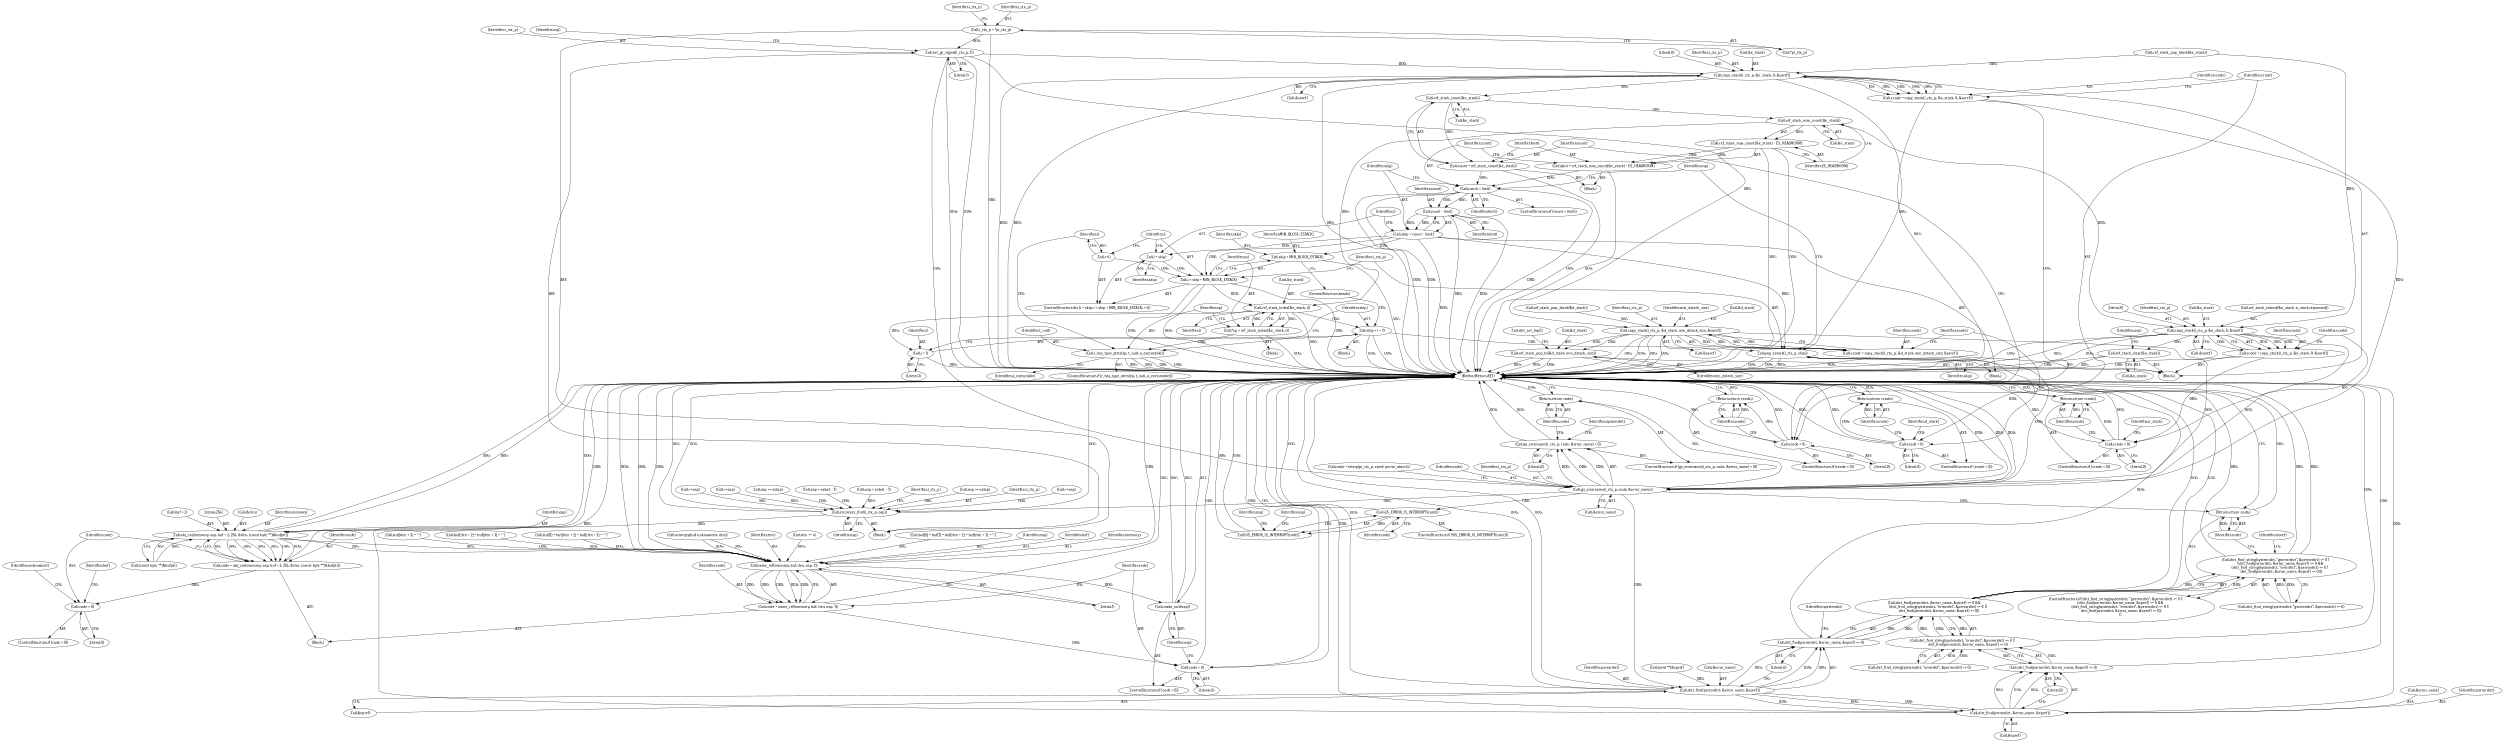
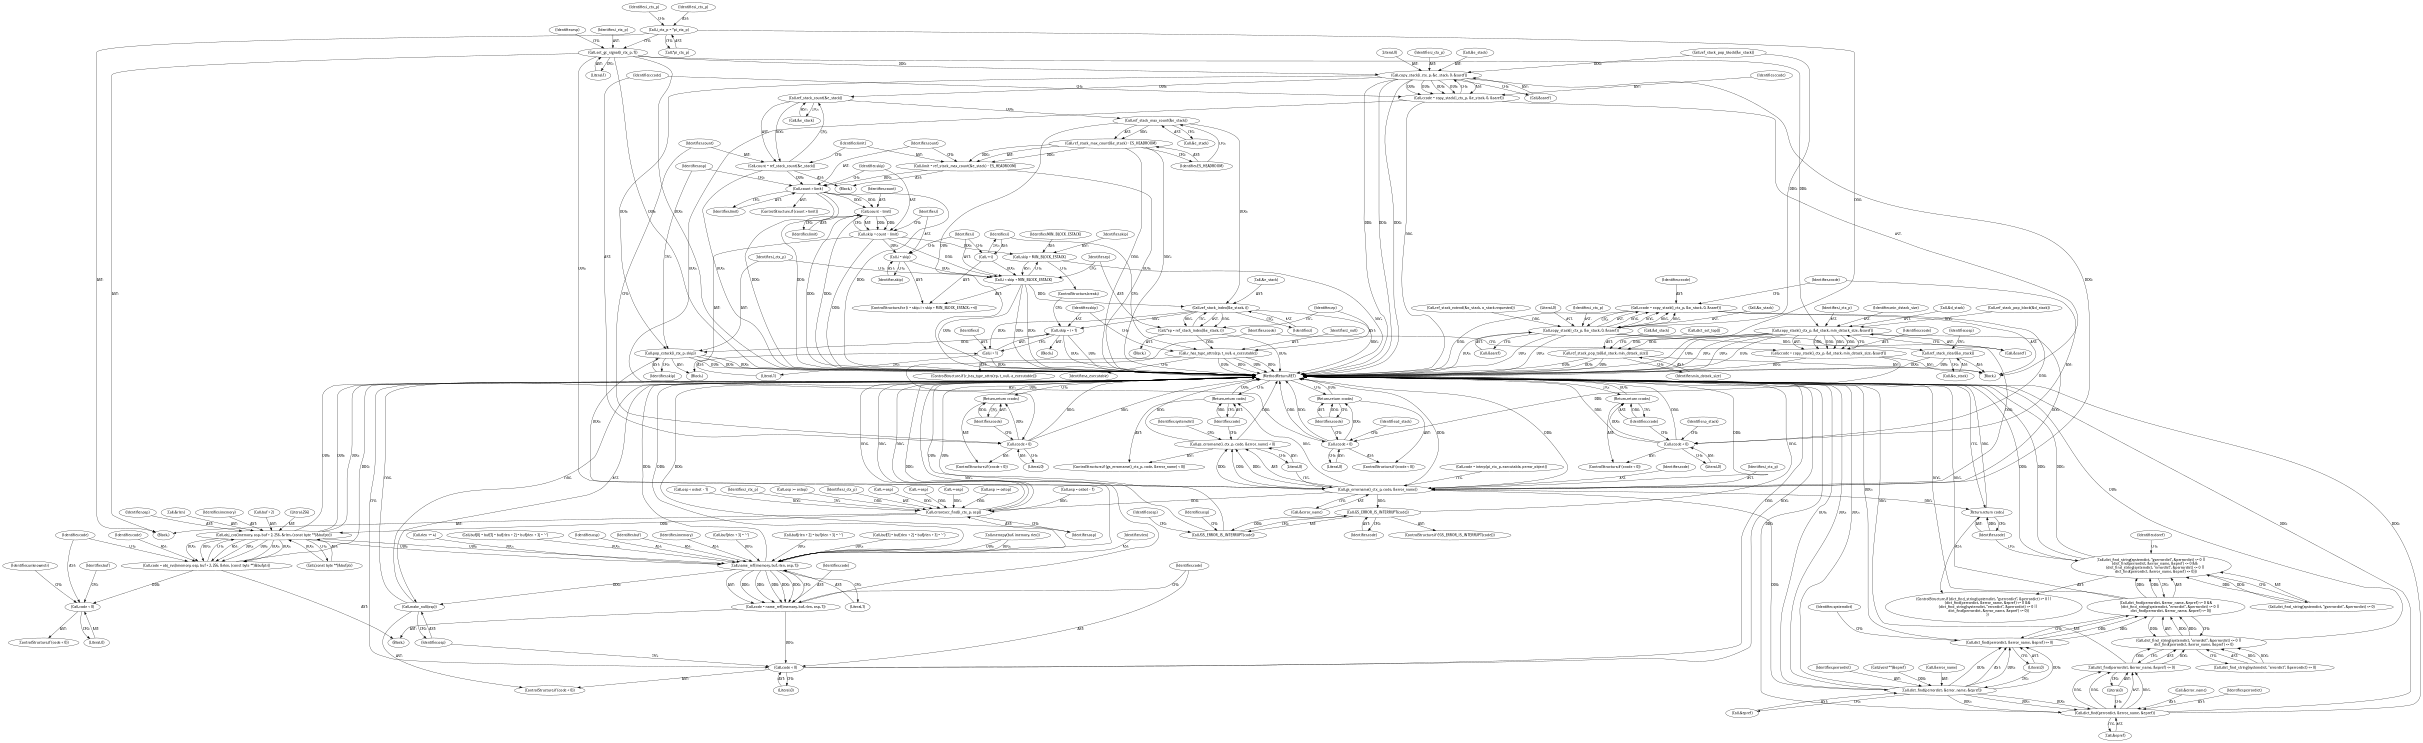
(977, 41) -> (648, 41)
(2055, 179) -> (972, 317)
(1637, 261) -> none
(1369, 467) -> (1502, 467)
(698, 535) -> (1012, 535)
